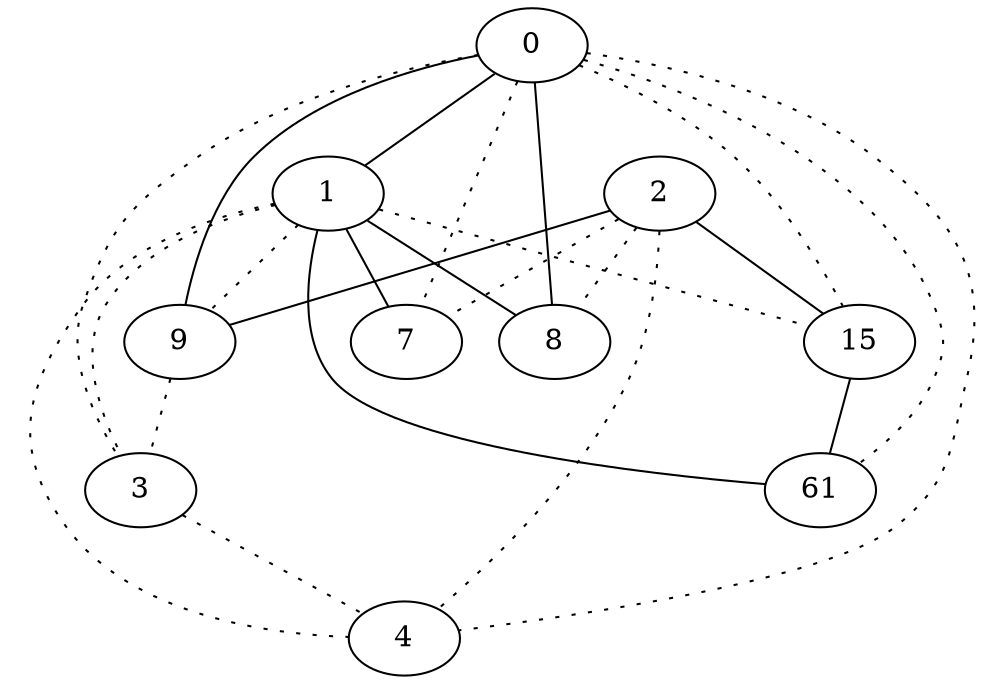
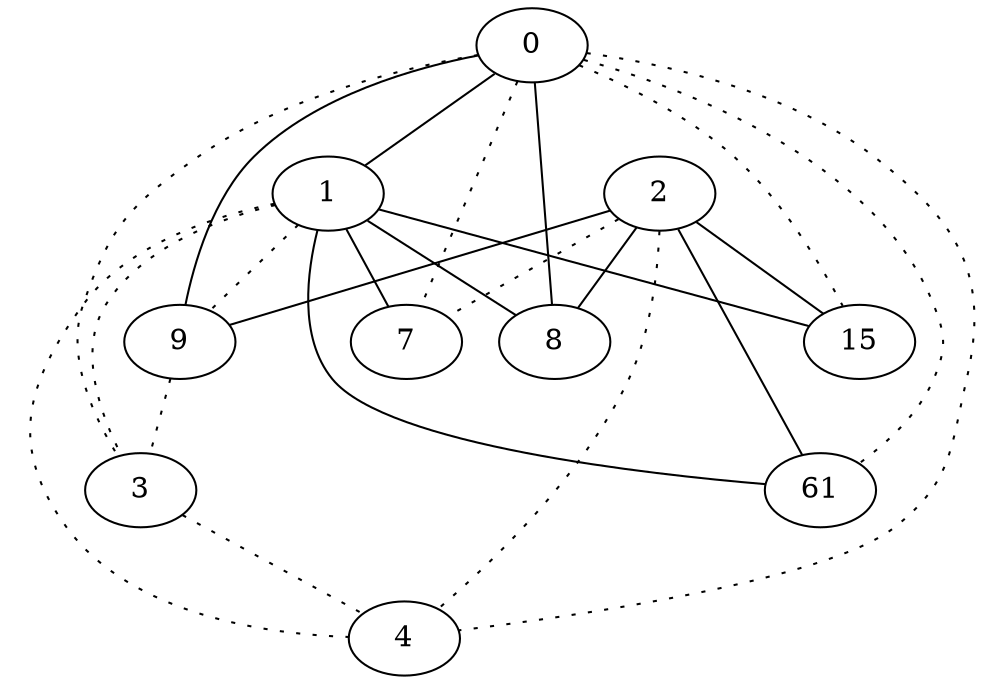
(613, 260) -> (613, 260)
(583, 265) -> (583, 265)
(840, 416) -> (740, 342)
